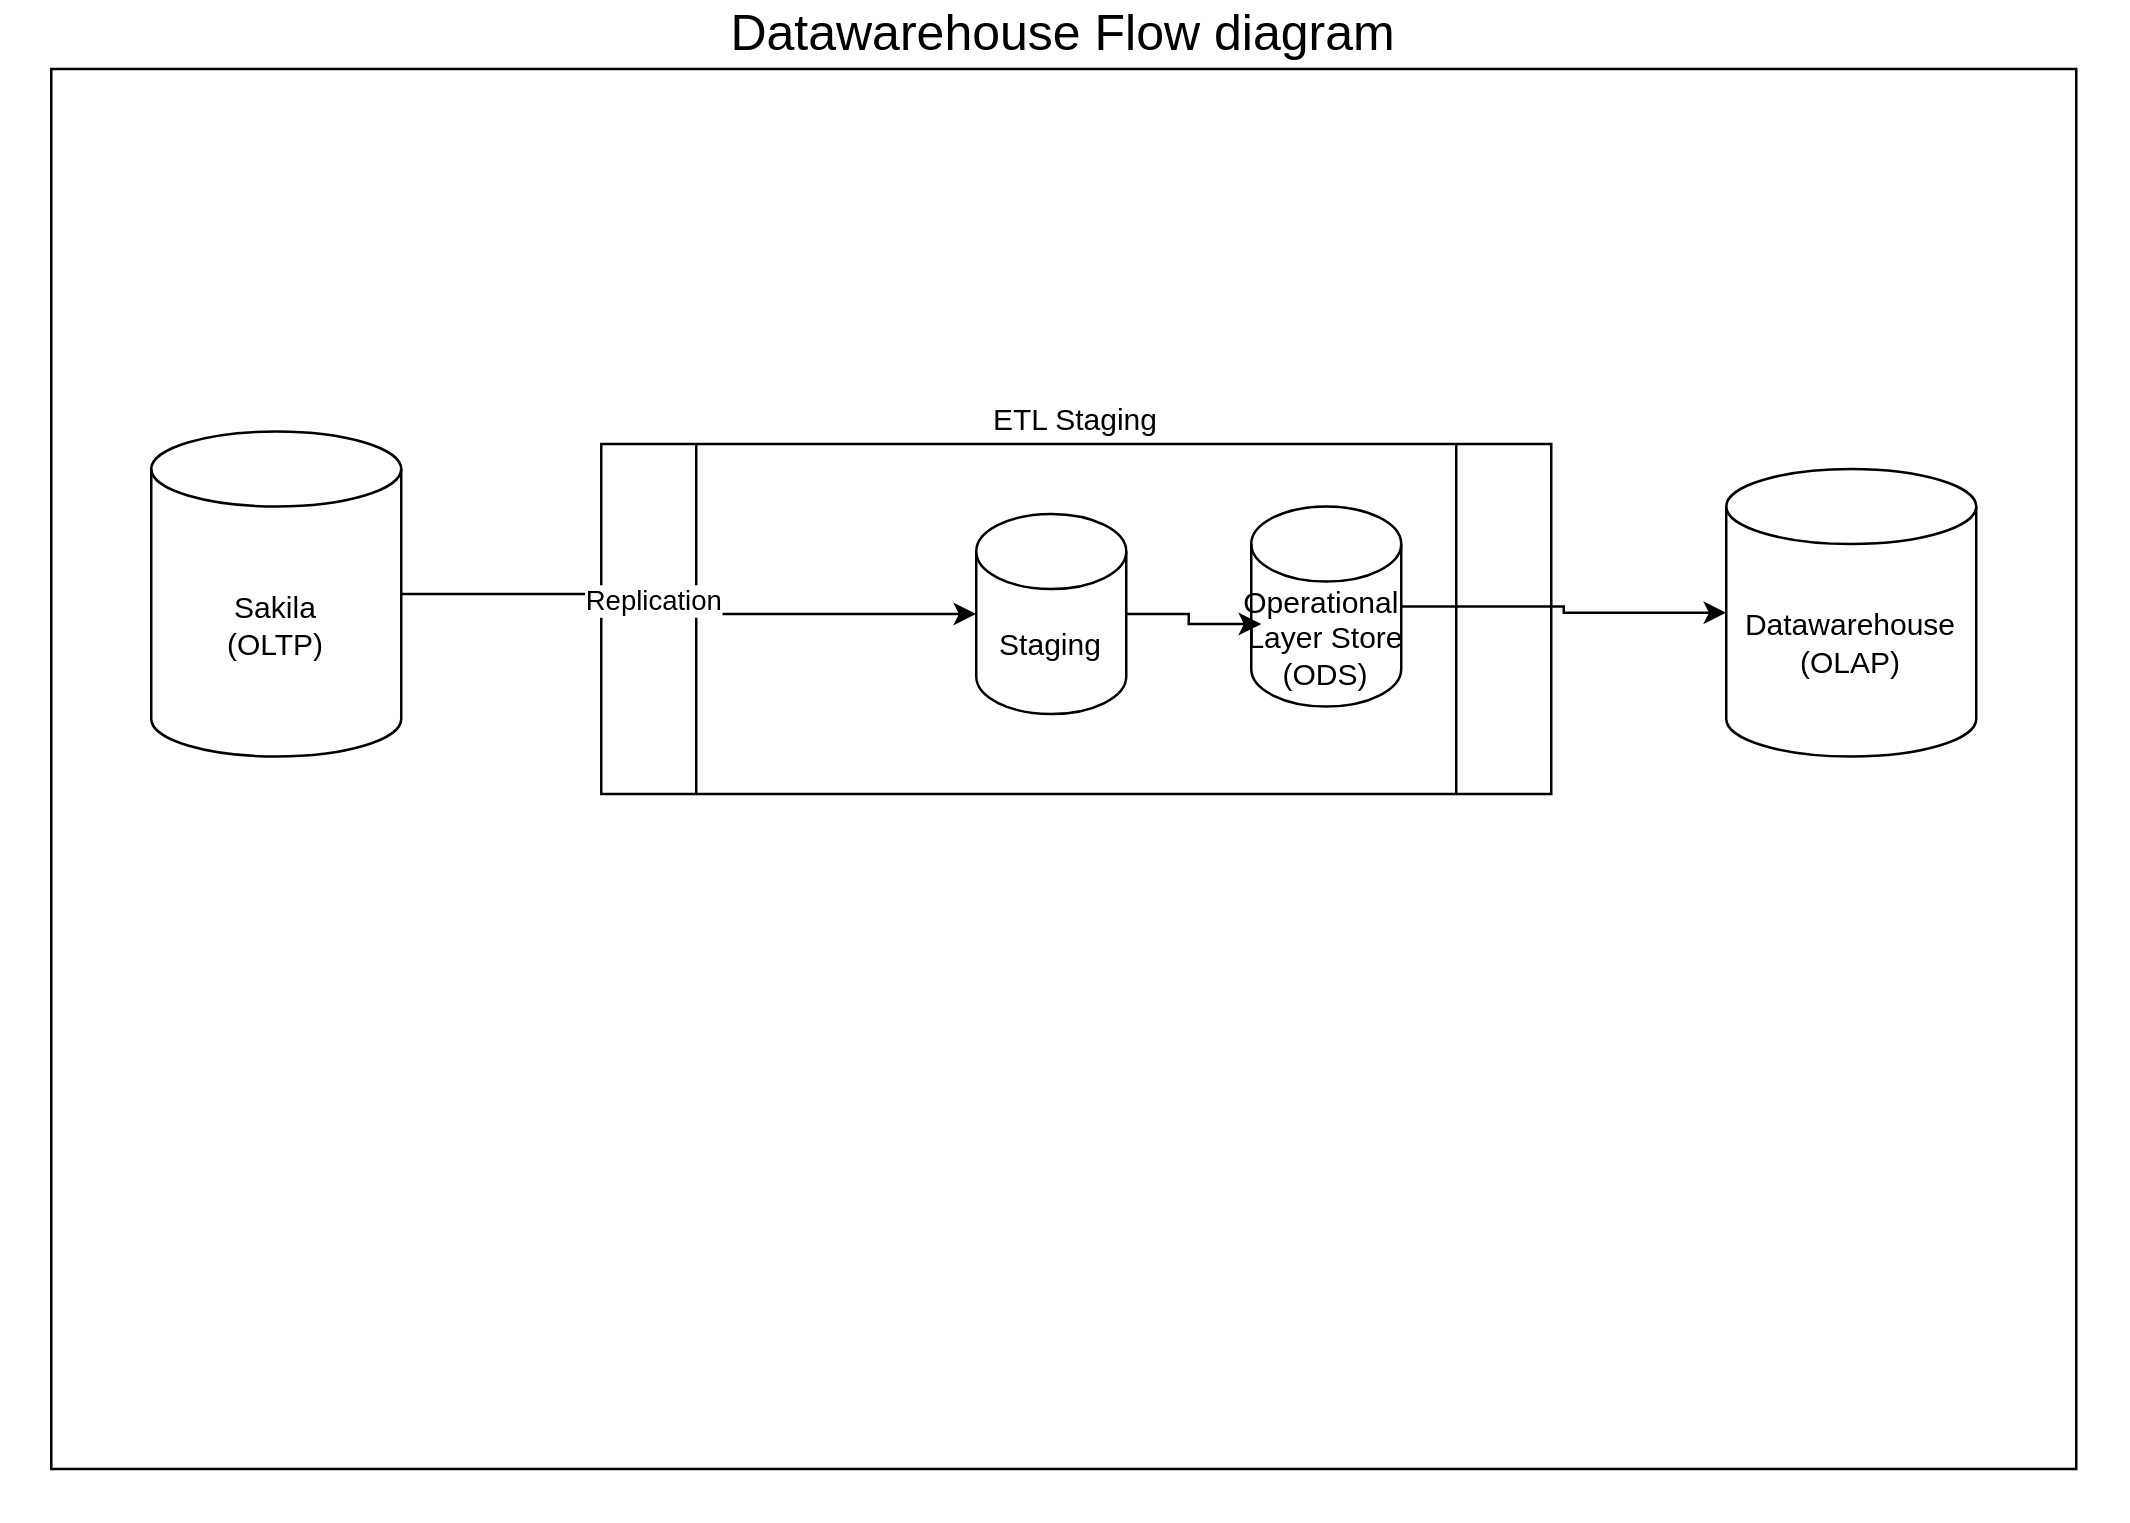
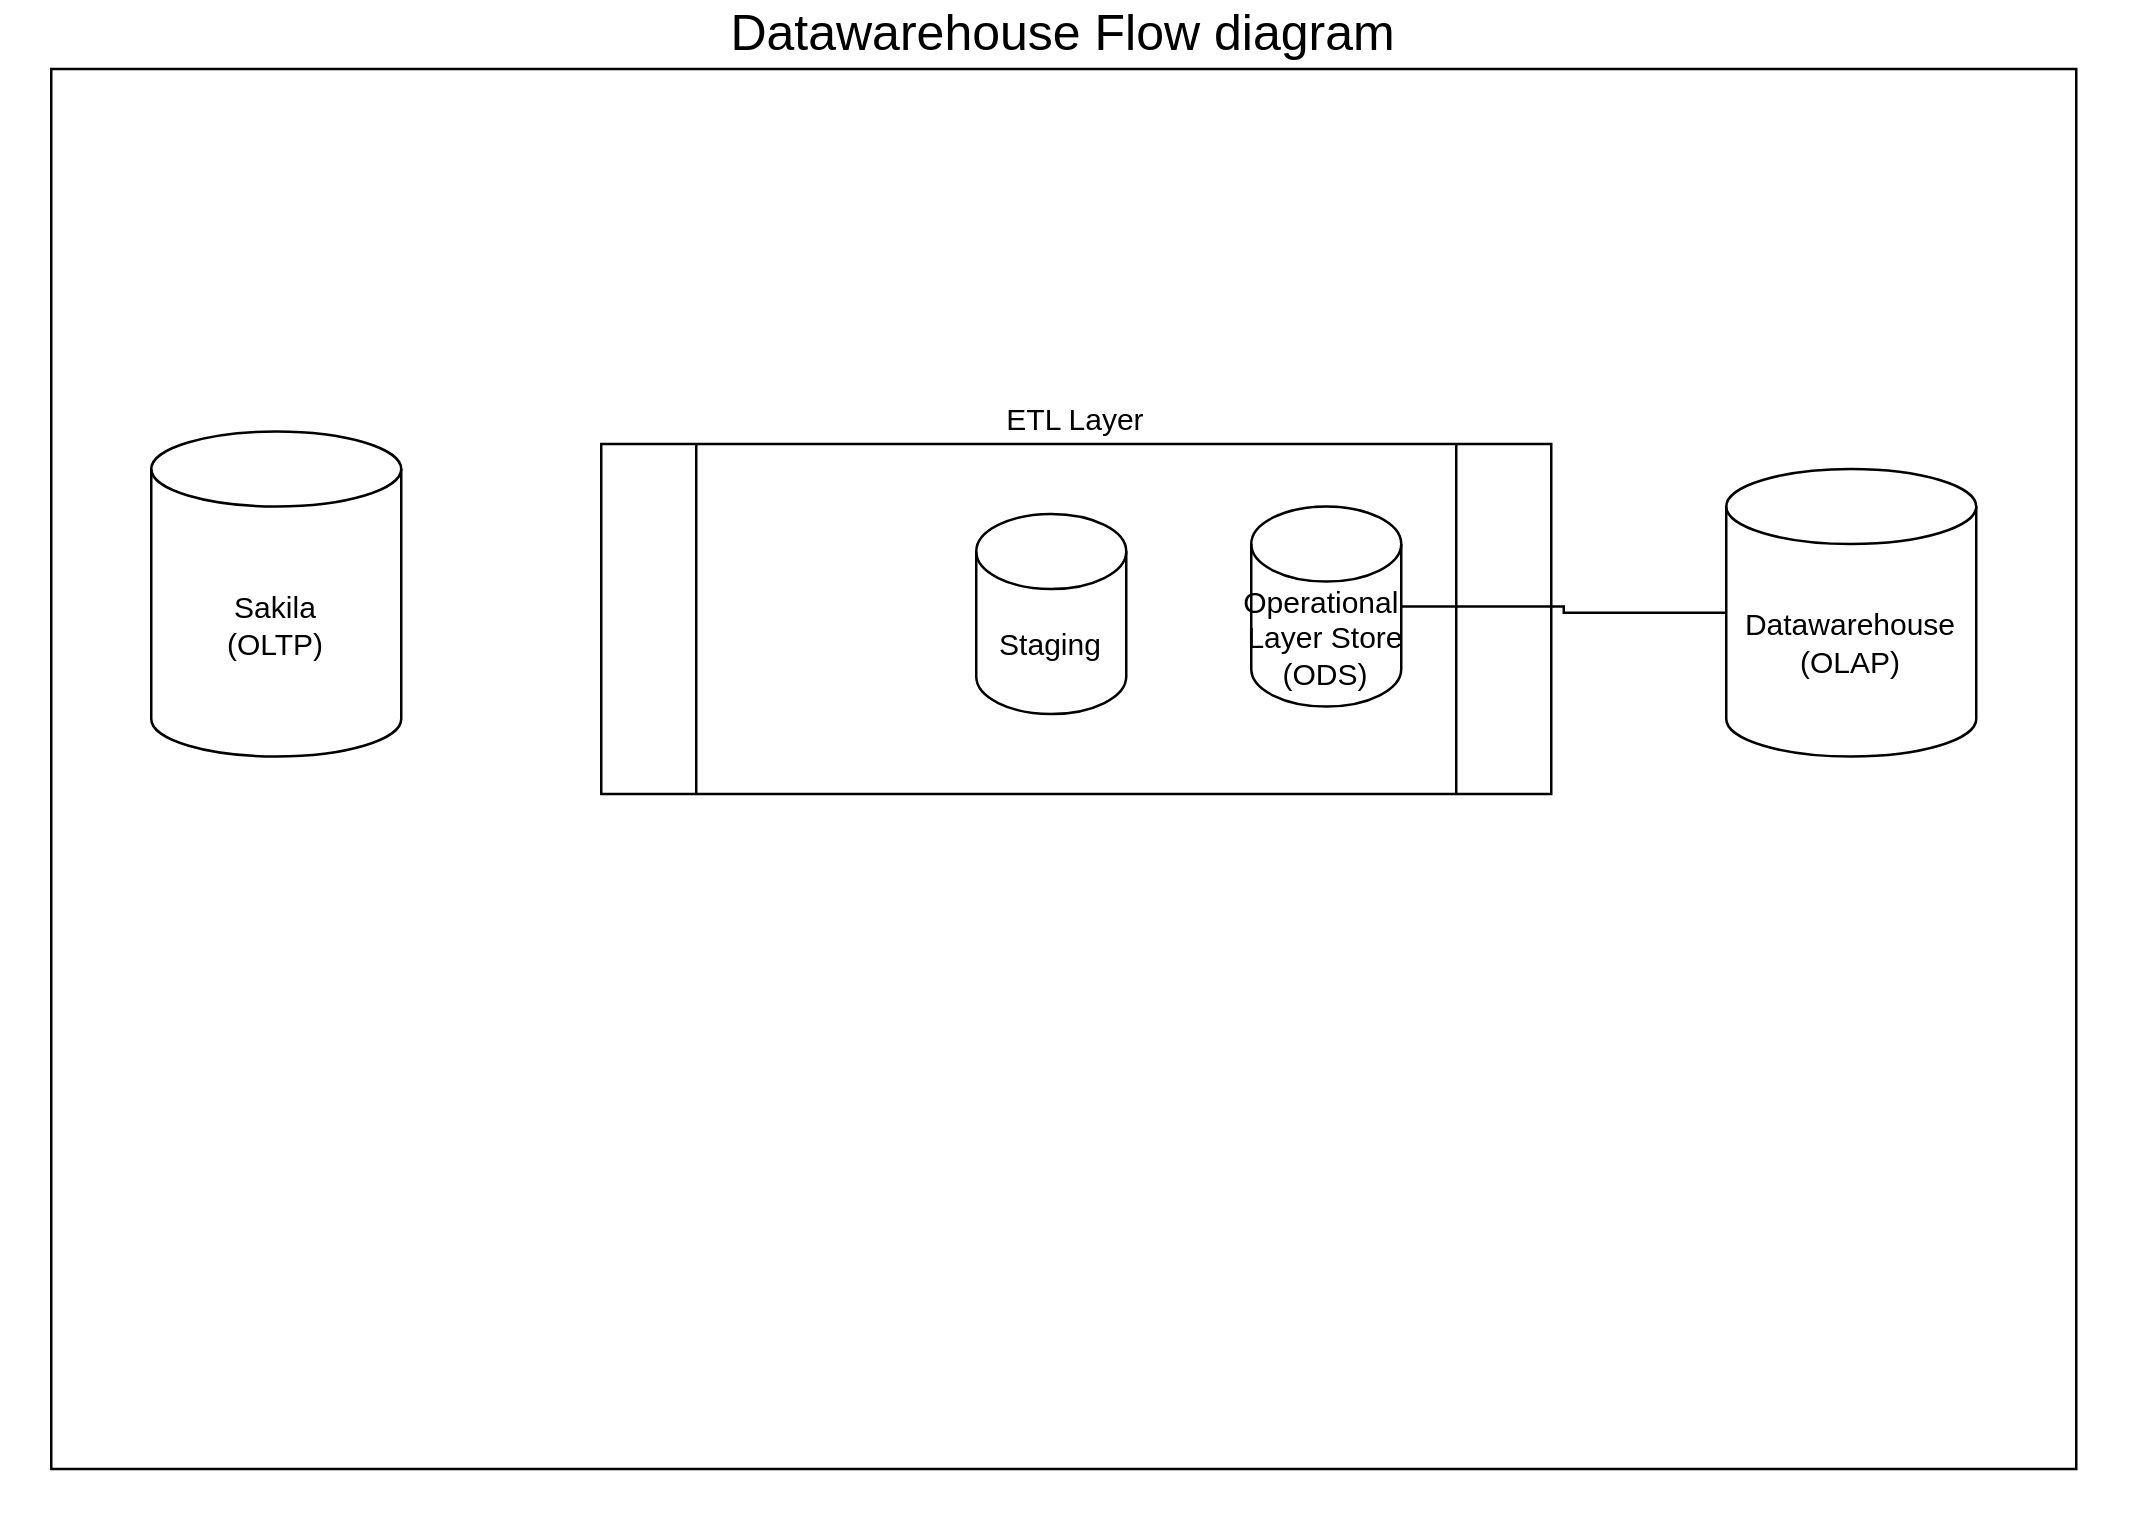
(1076, 418) -> (1076, 418)
(554, 594) -> none
(1708, 613) -> (1715, 613)
(1189, 616) -> none
